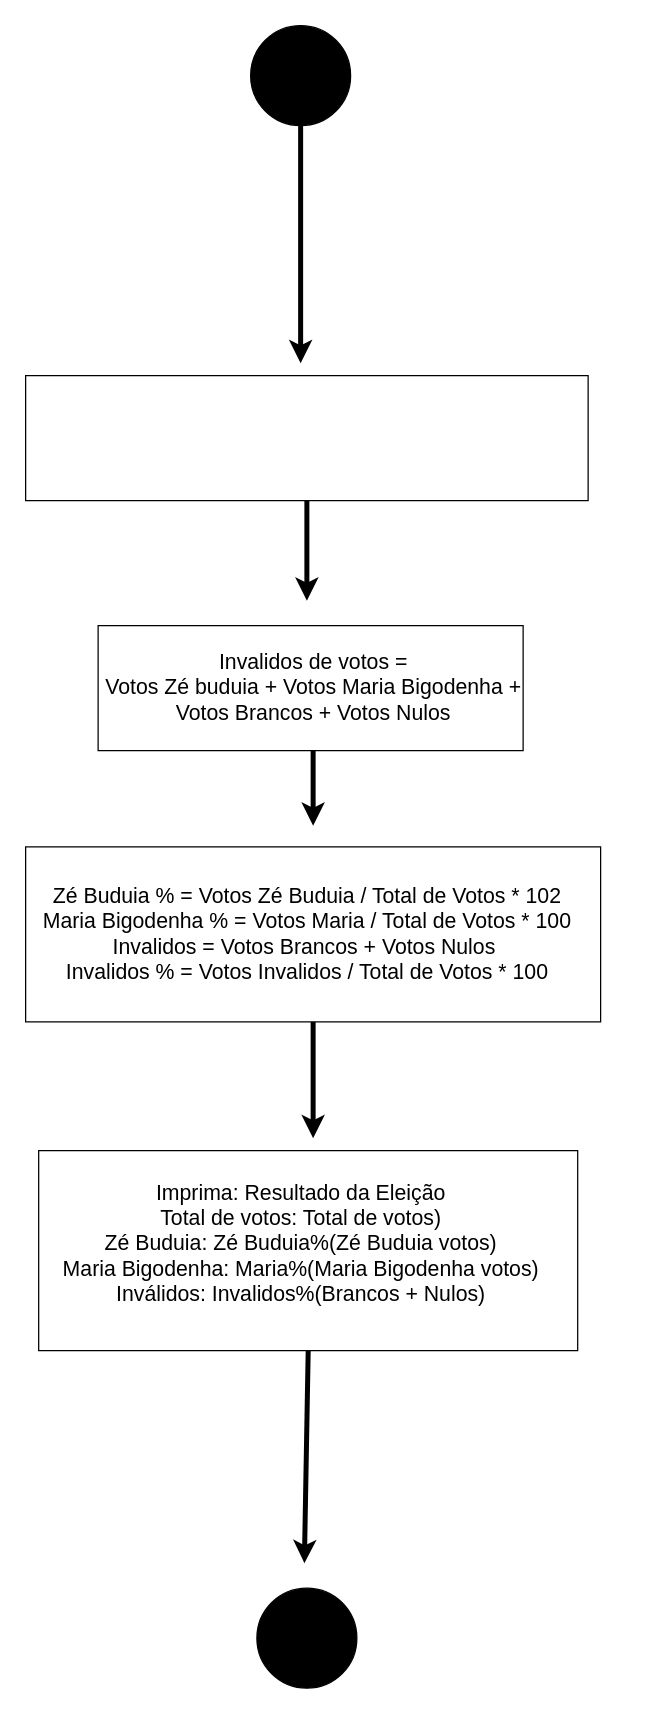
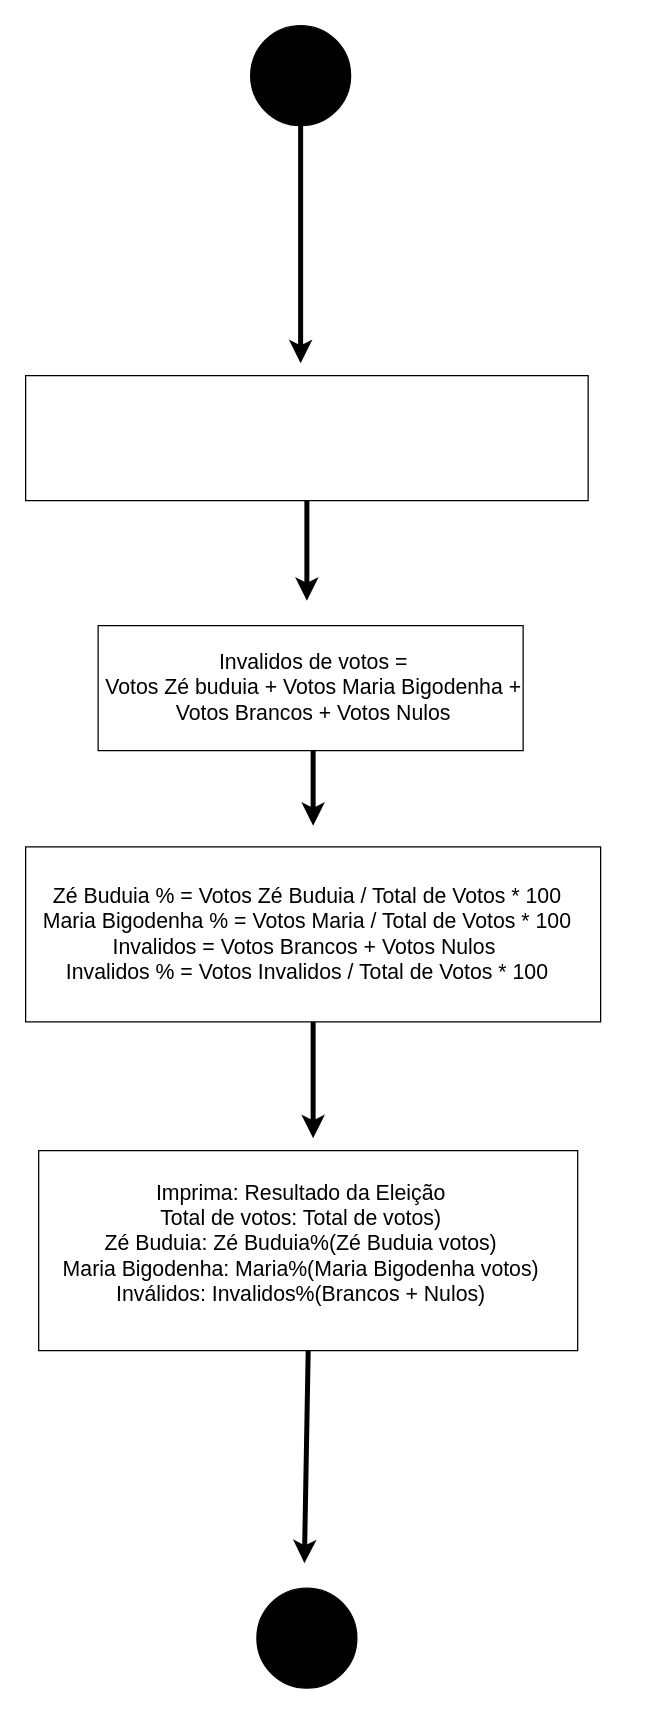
(308, 934) -> (308, 934)
